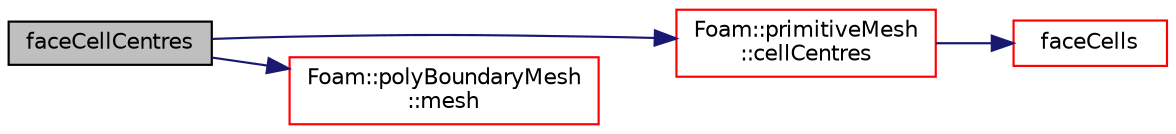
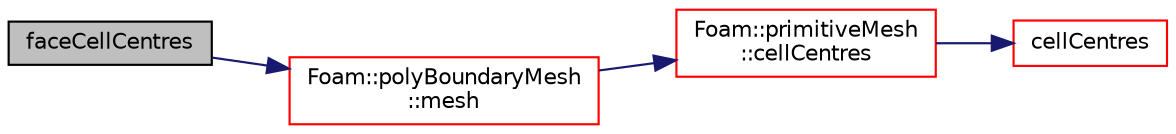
(434, 35) -> (626, 67)
(1090, 43) -> (1090, 43)
